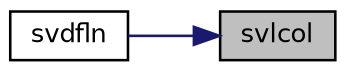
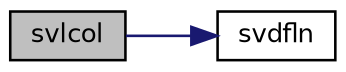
(161, 36) -> (159, 36)
